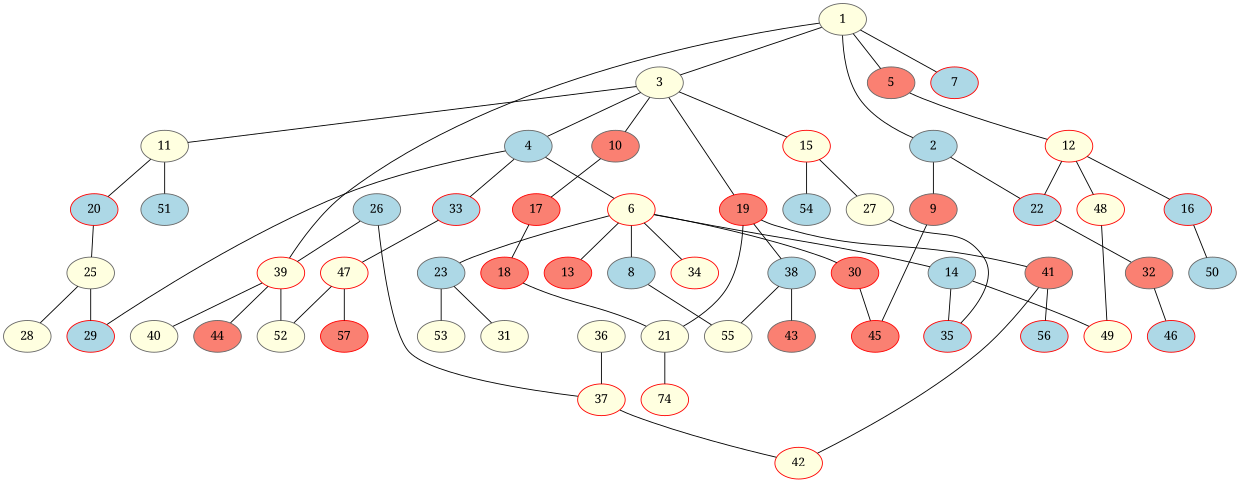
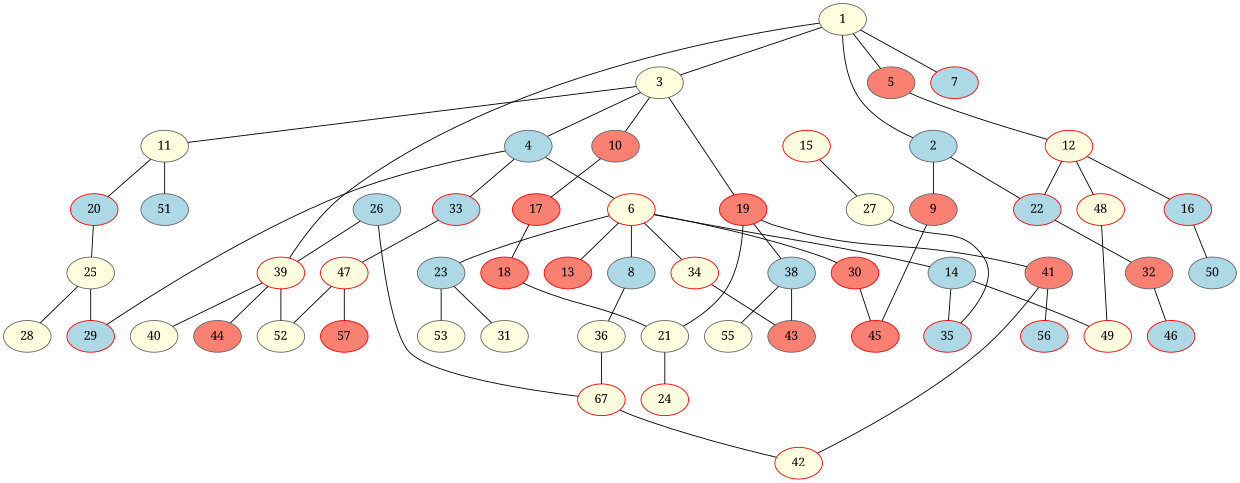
(733, 114) -> none
(807, 210) -> none
(680, 305) -> (616, 304)
none -> (743, 305)
(601, 400) -> (601, 400)
(665, 400) -> (665, 400)
